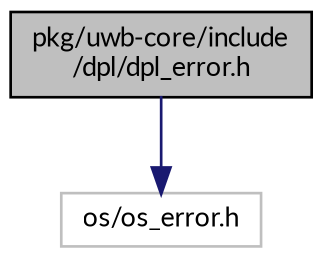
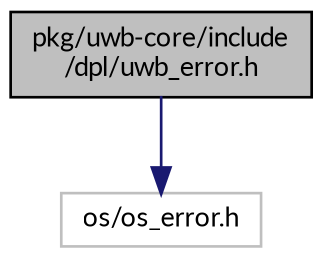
(161, 55) -> (161, 55)
